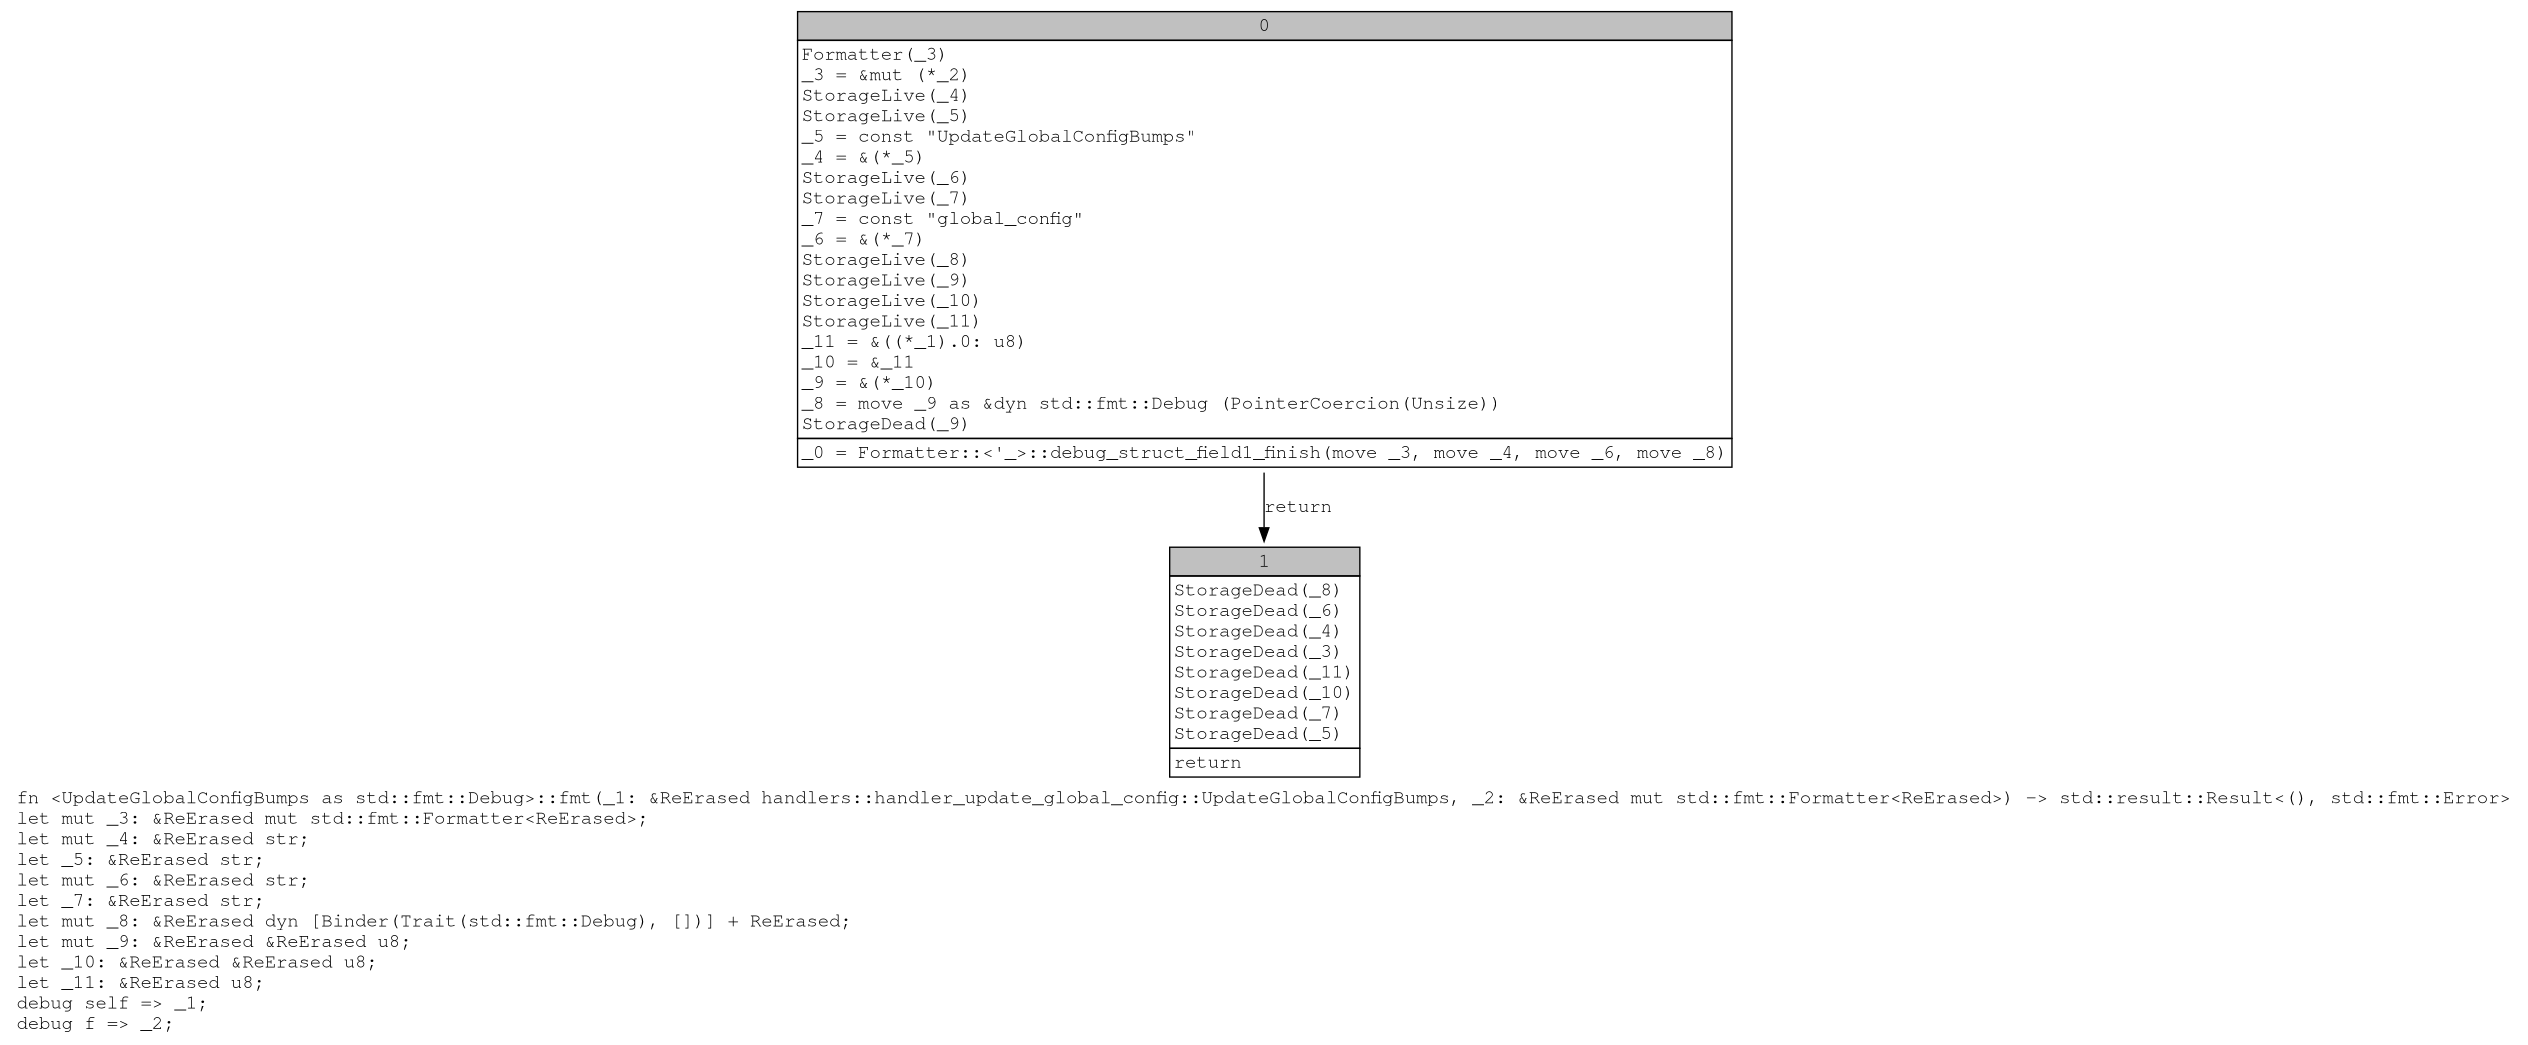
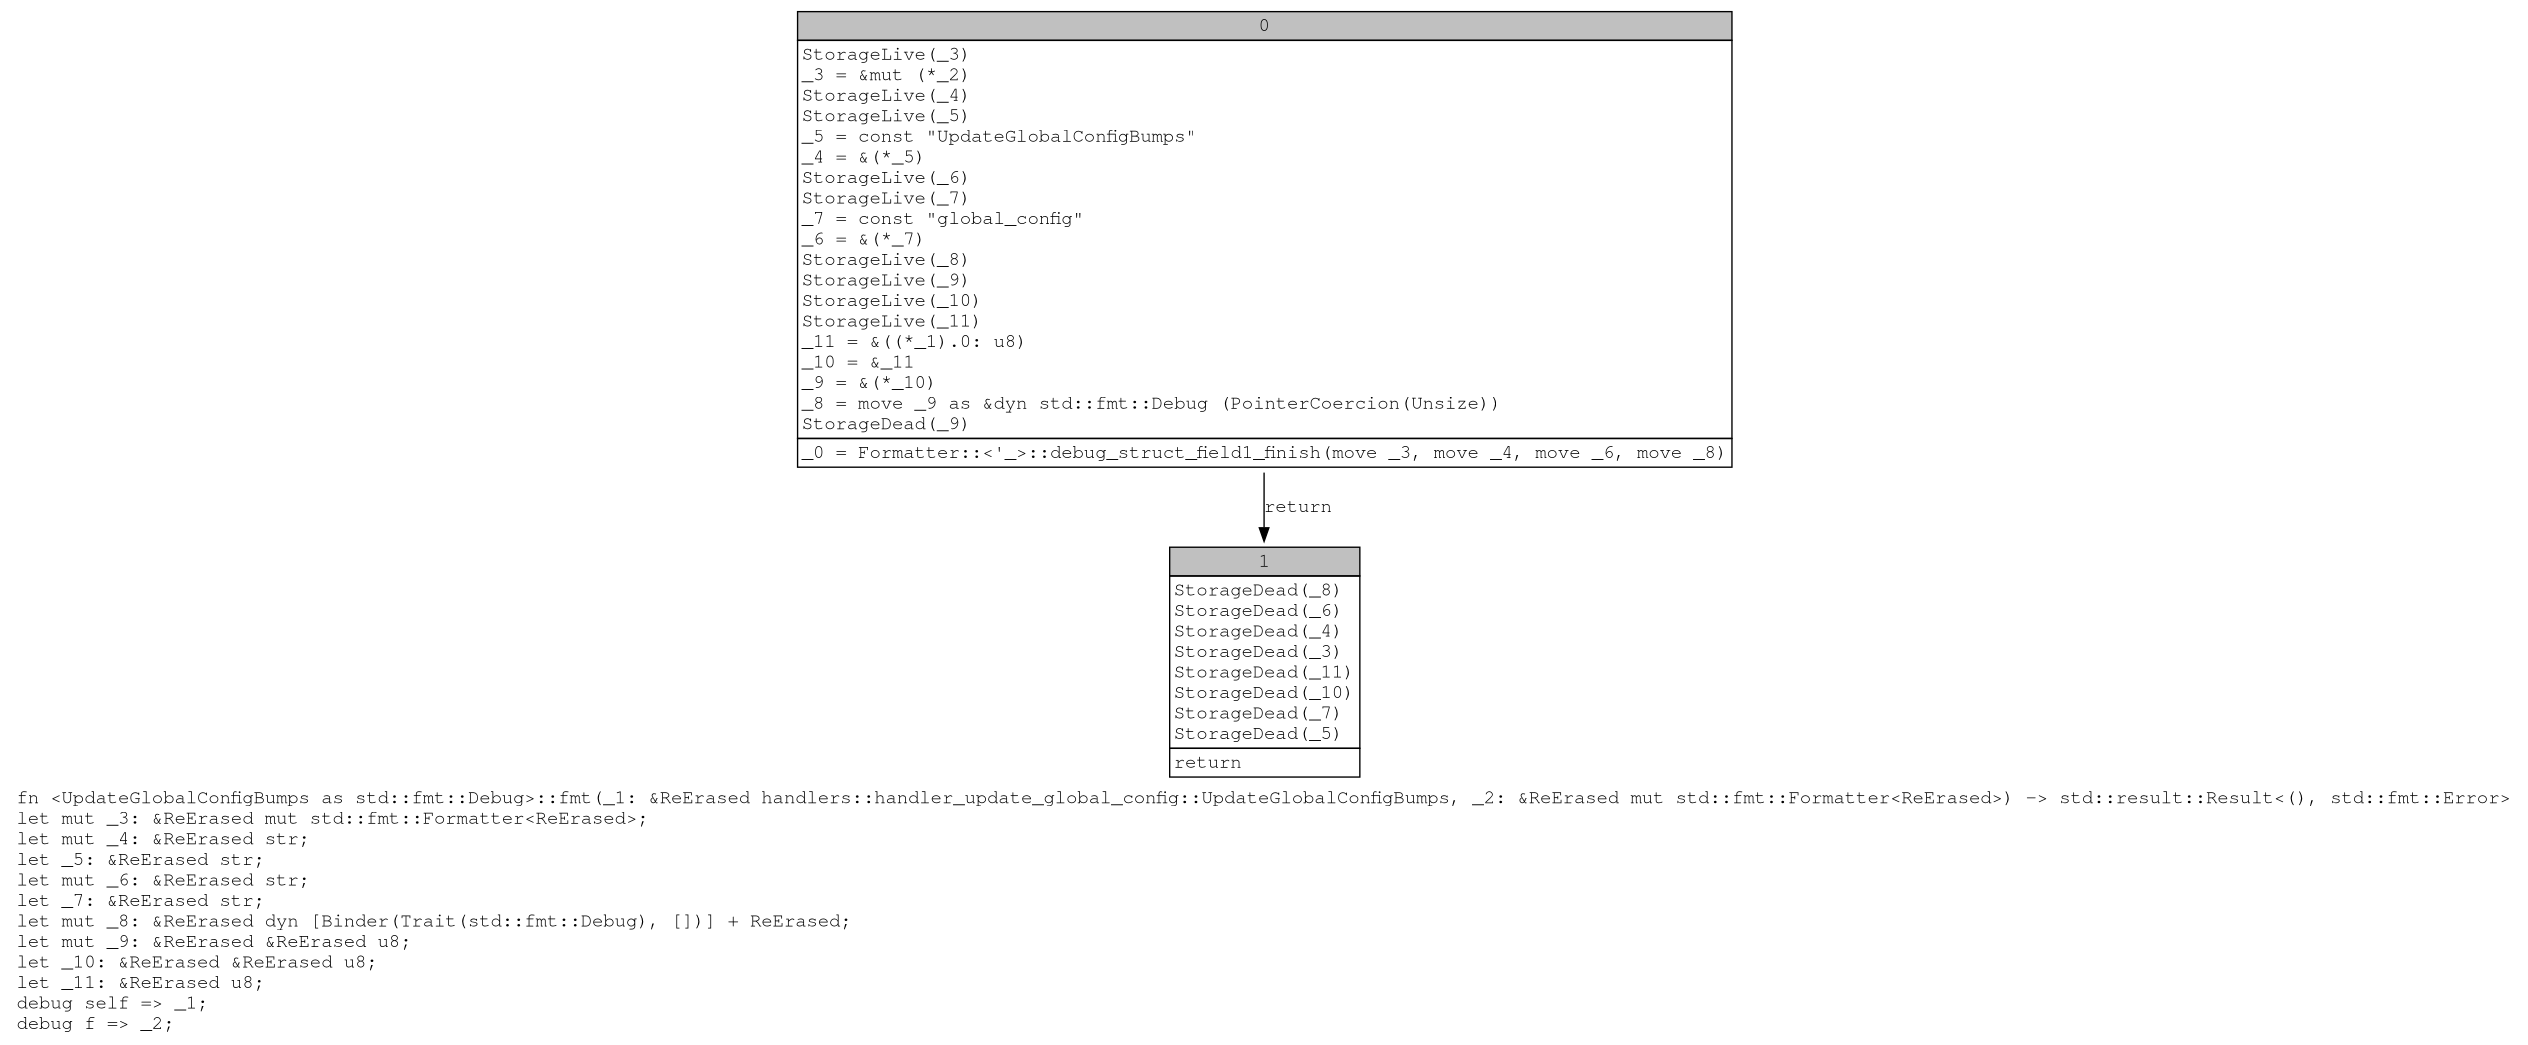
(876, 54) -> (886, 54)
